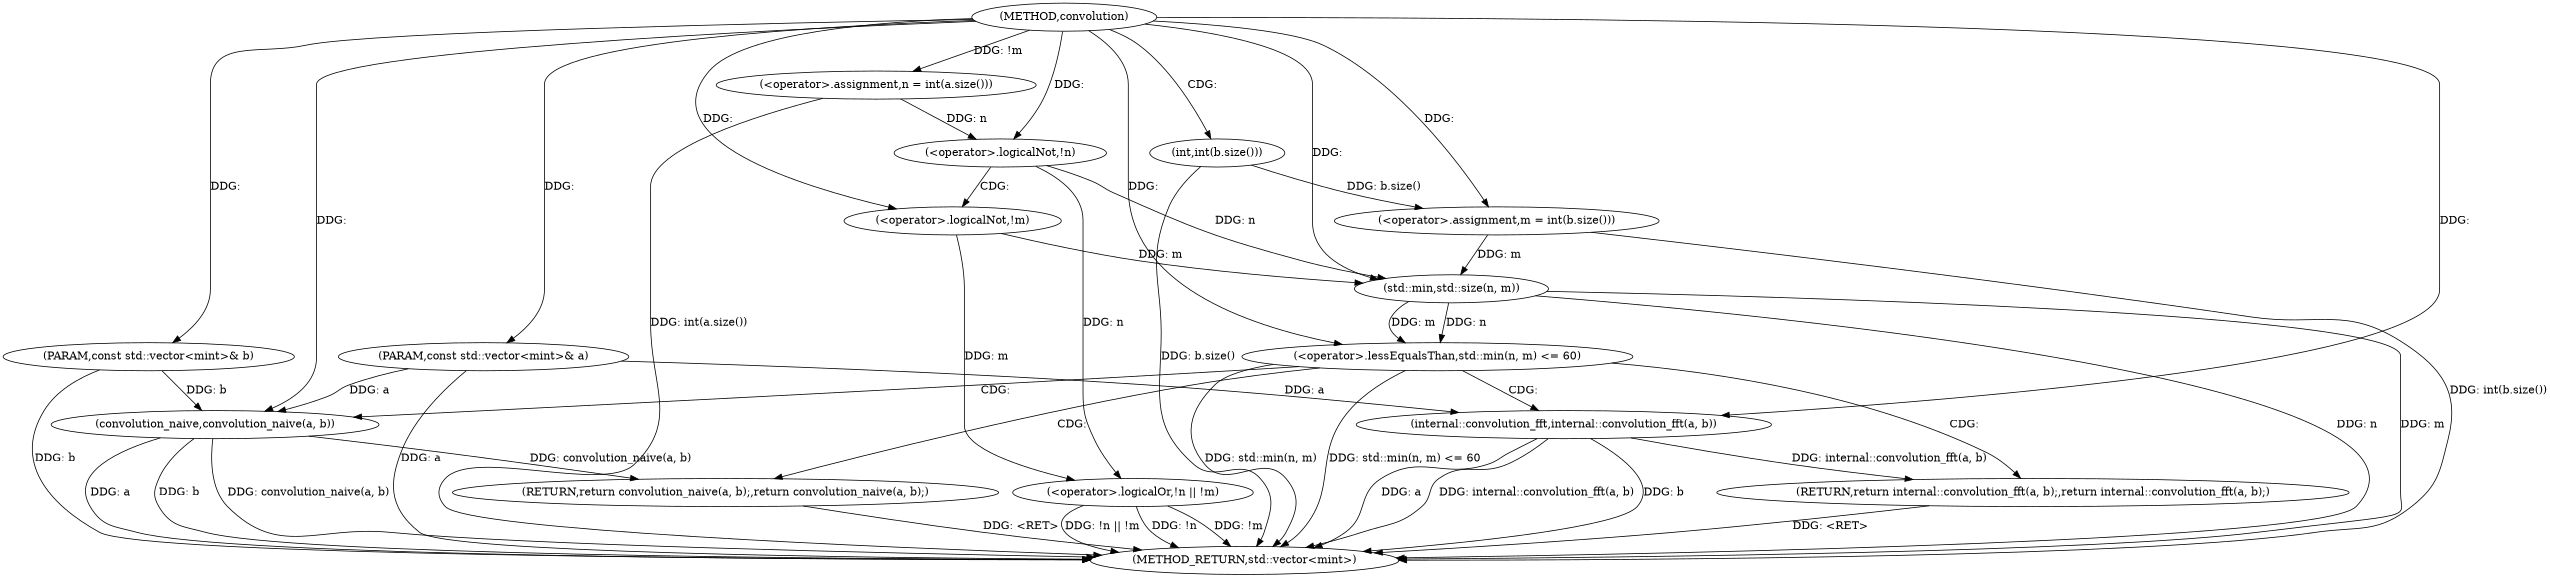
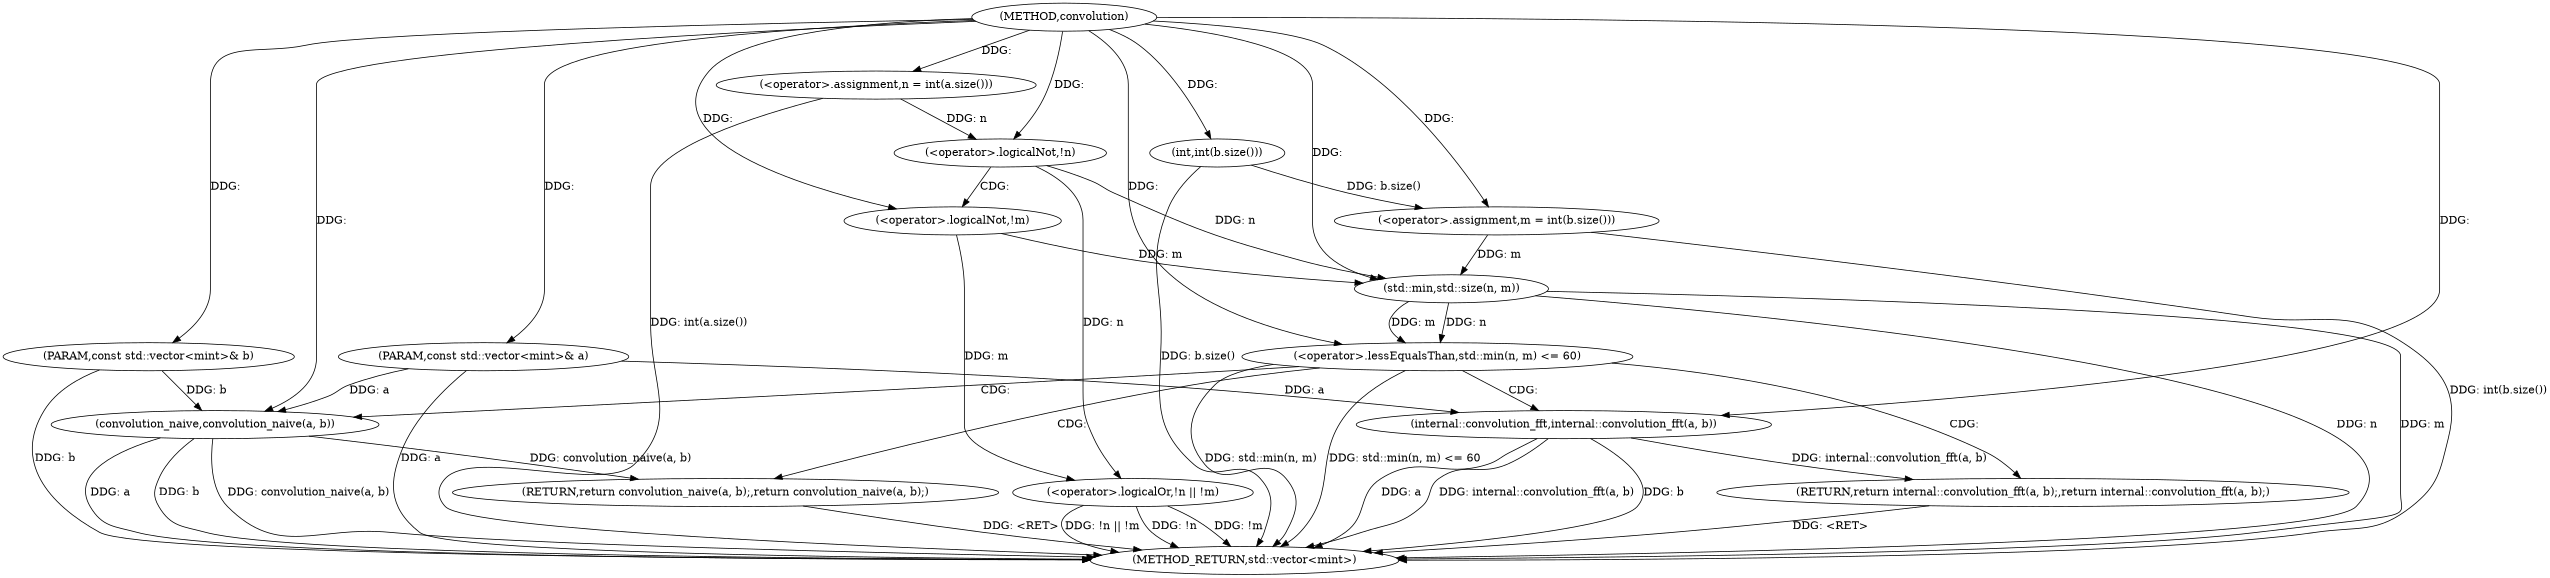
(998, 51) -> (998, 51)
(1204, 85) -> (1204, 85)
